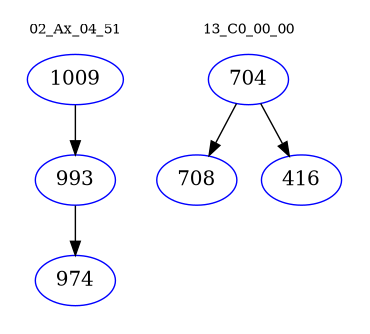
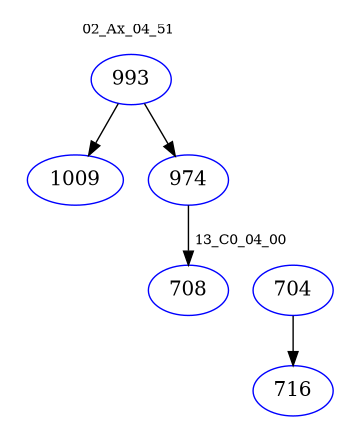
(249, 30) -> (241, 241)
(75, 123) -> (107, 123)
(226, 123) -> (188, 236)
(302, 180) -> (293, 391)
